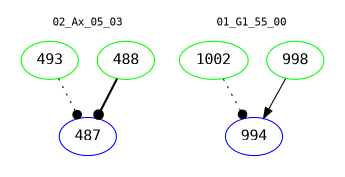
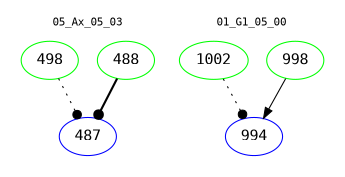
(88, 23) -> (88, 23)
(252, 23) -> (252, 23)
(50, 60) -> (50, 60)
